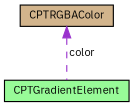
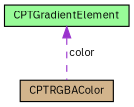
(67, 59) -> (67, 59)
